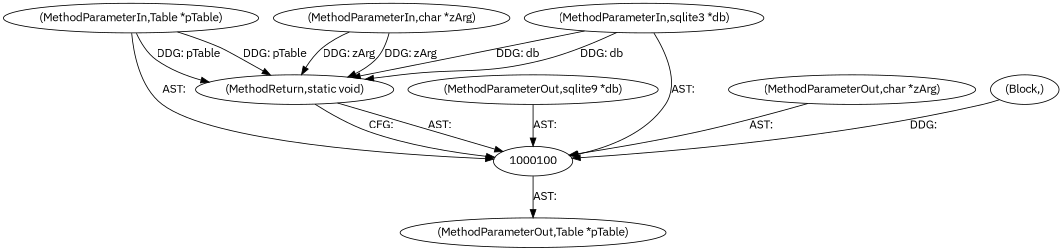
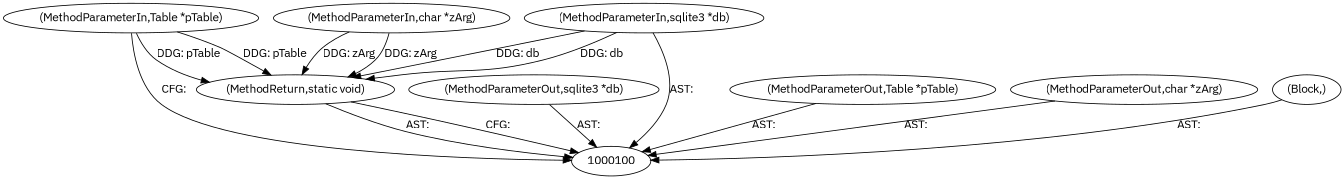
(175, 90) -> (175, 90)
(533, 90) -> (534, 90)
(925, 125) -> (1190, 125)
(533, 193) -> (733, 127)
